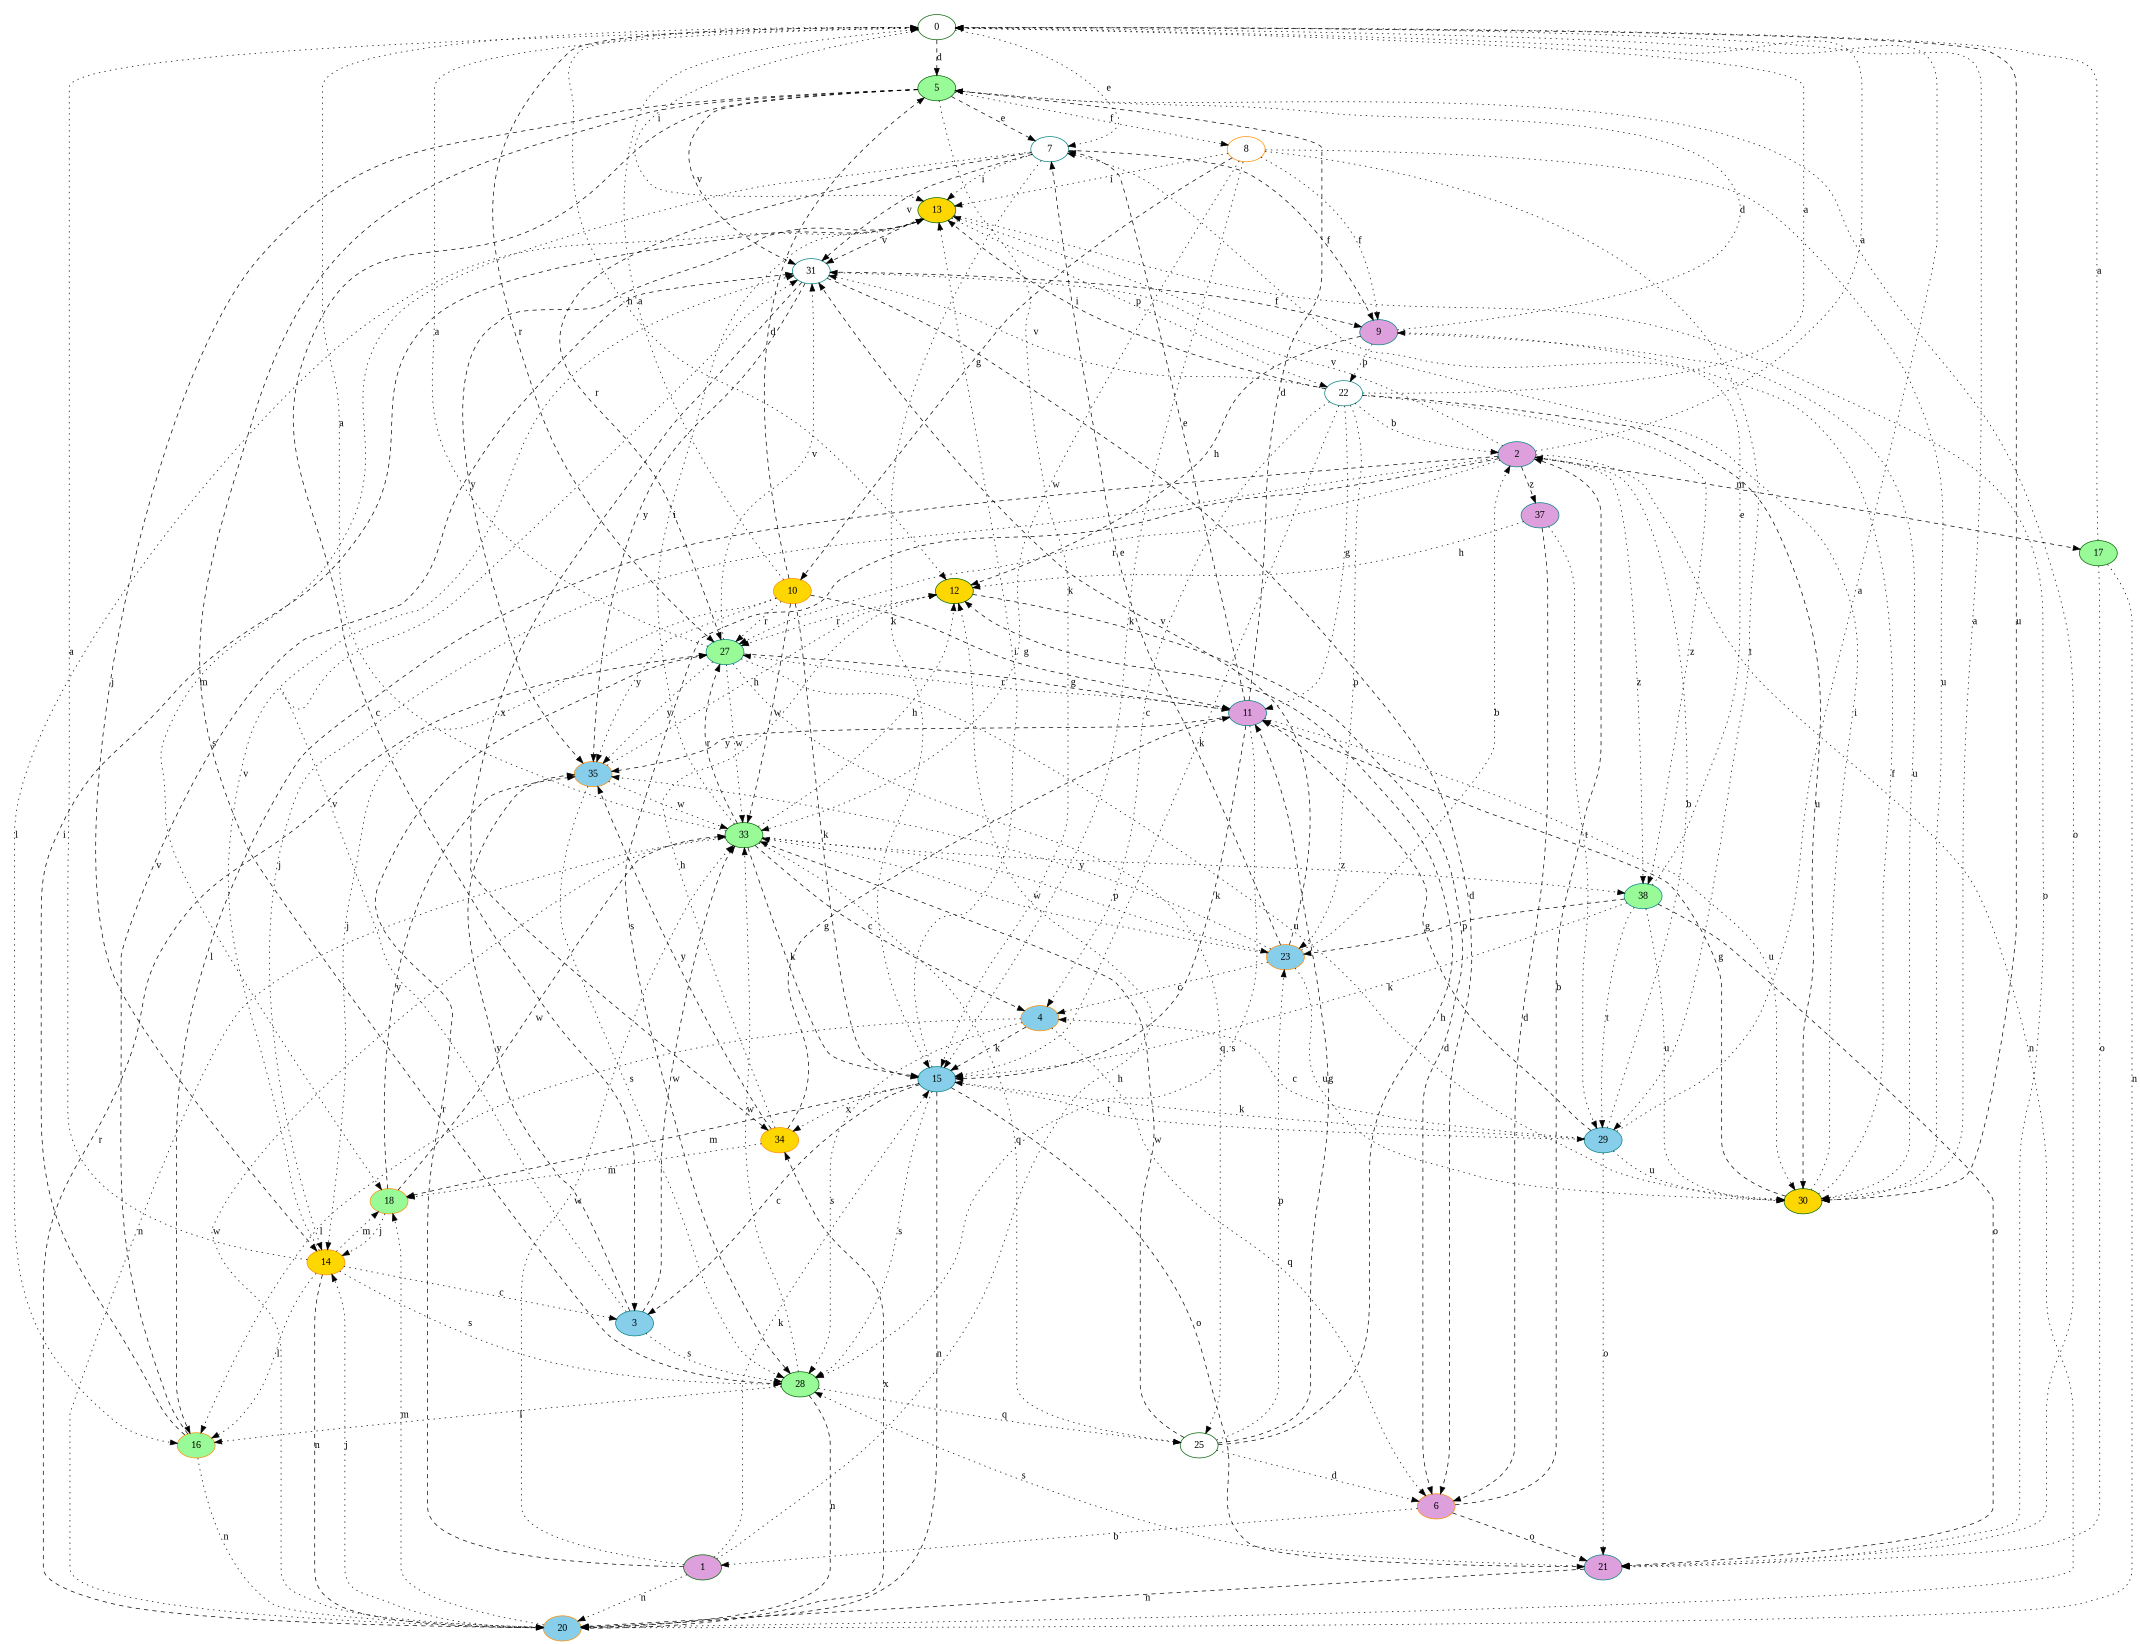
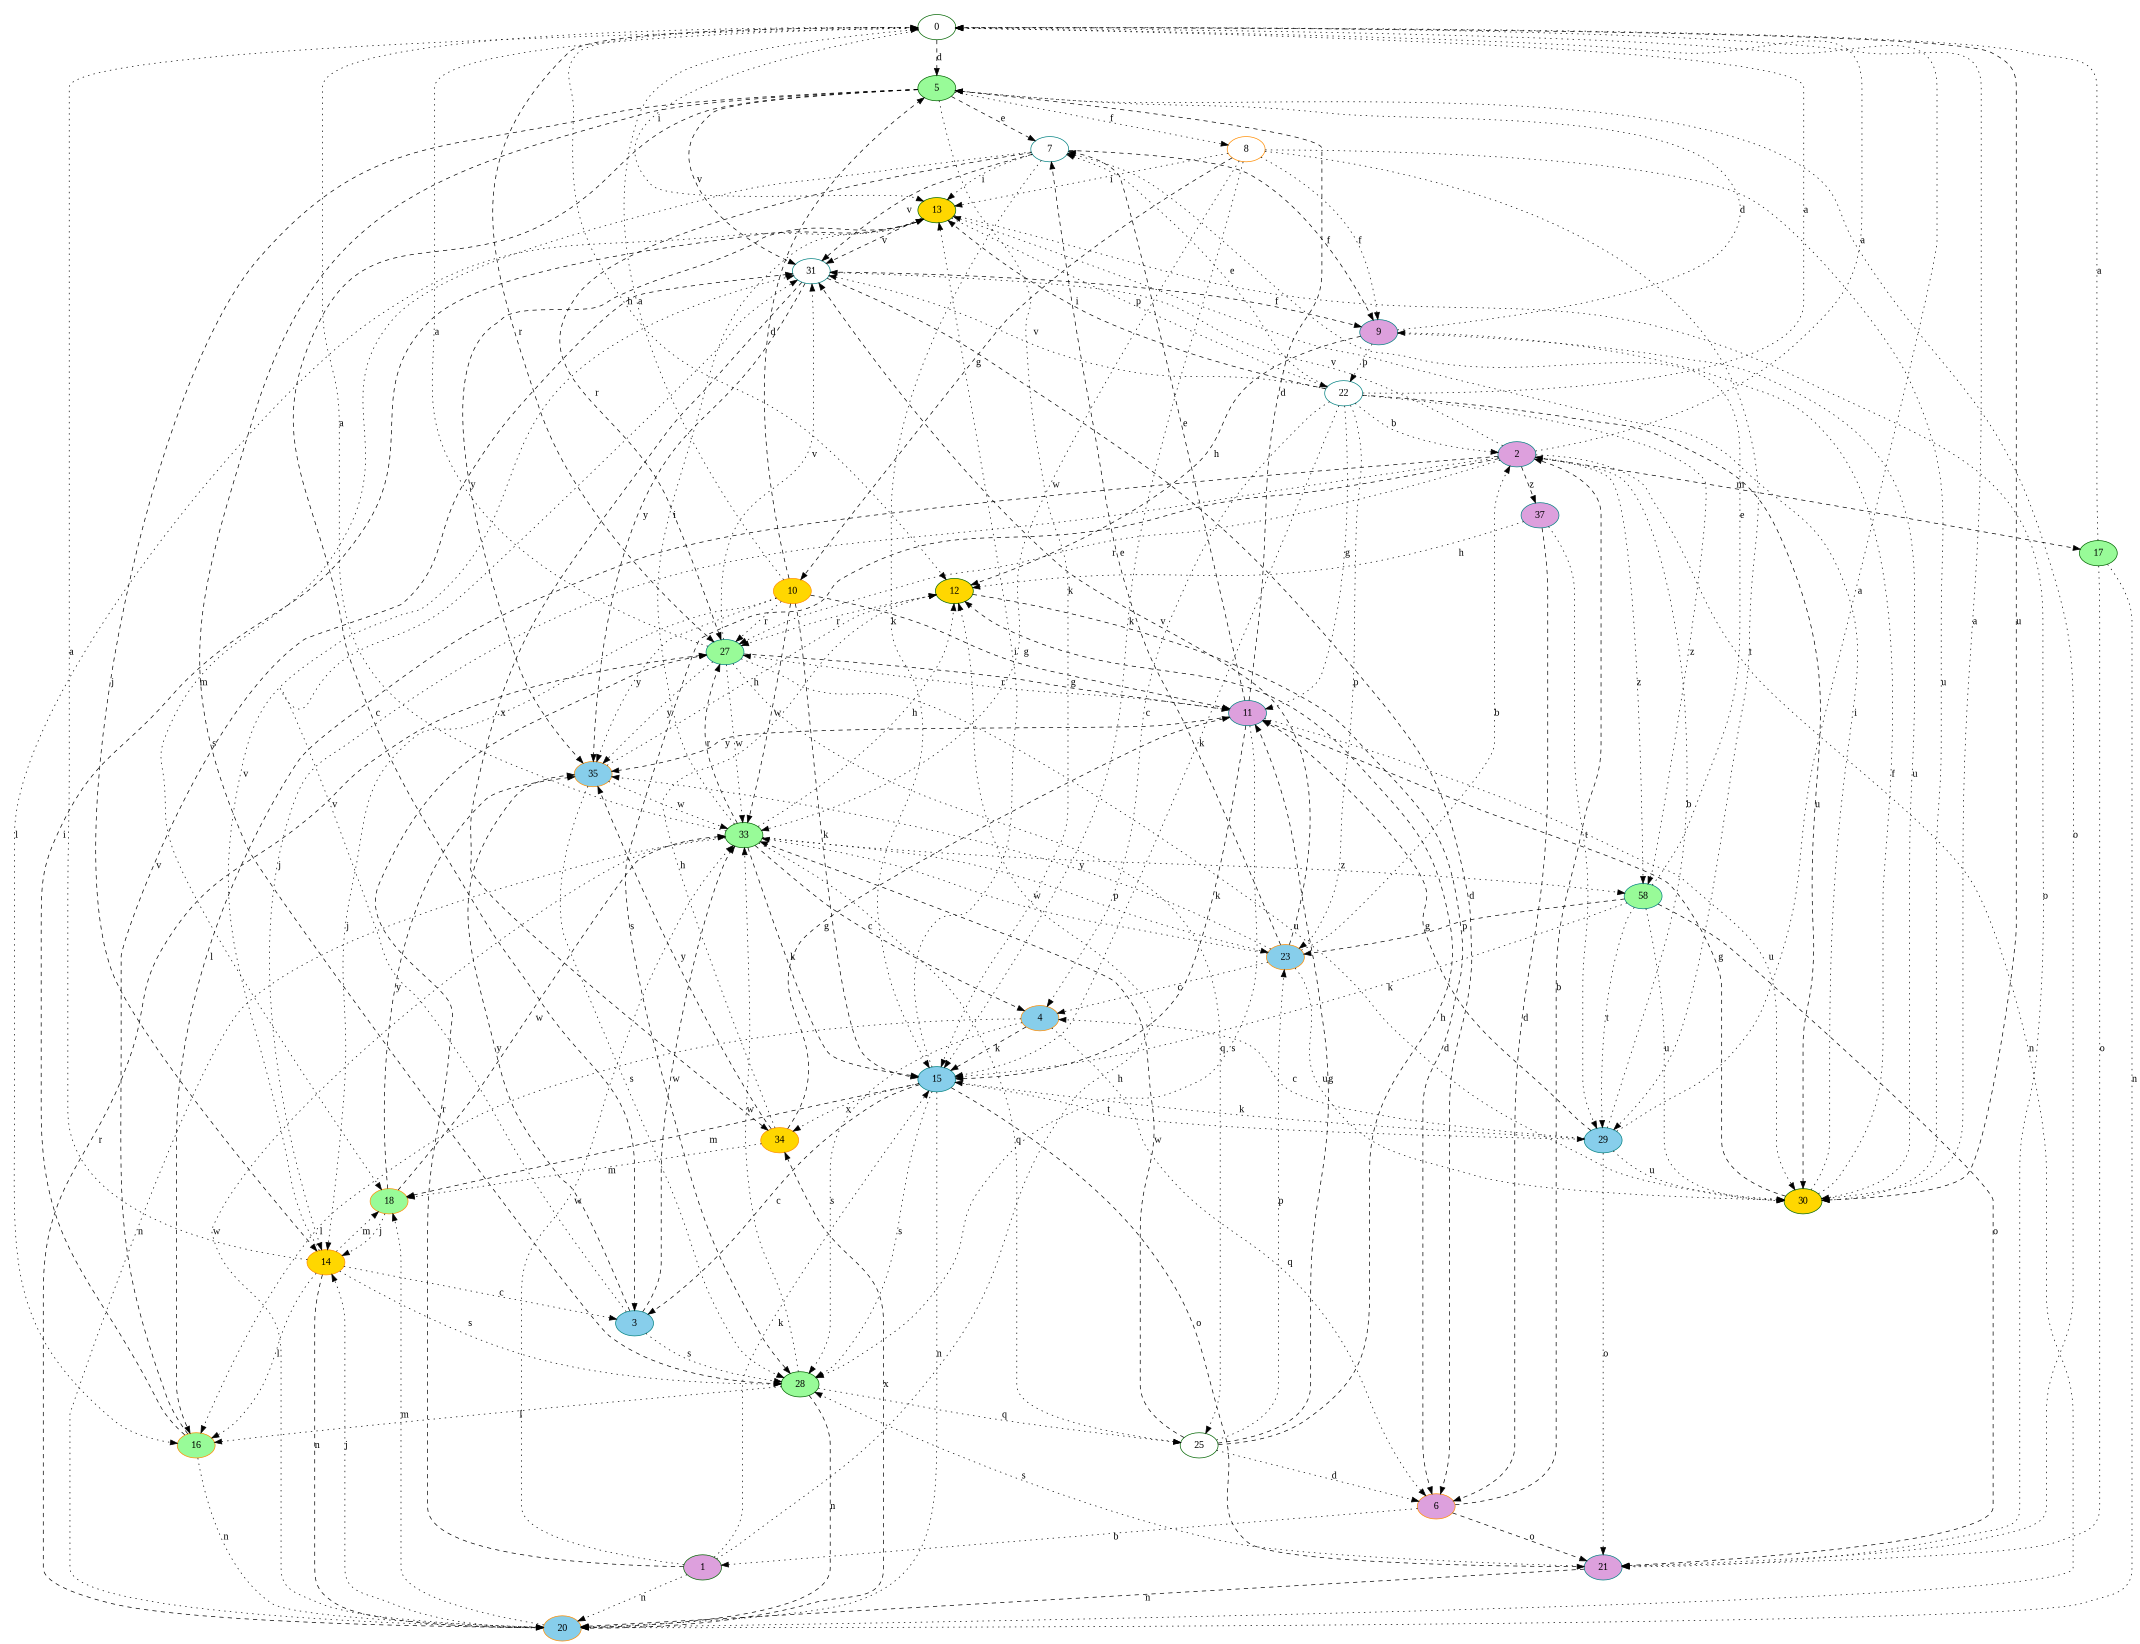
(1071, 71) -> (1210, 261)
(1643, 896) -> (1643, 896)
(934, 1499) -> (934, 1499)
